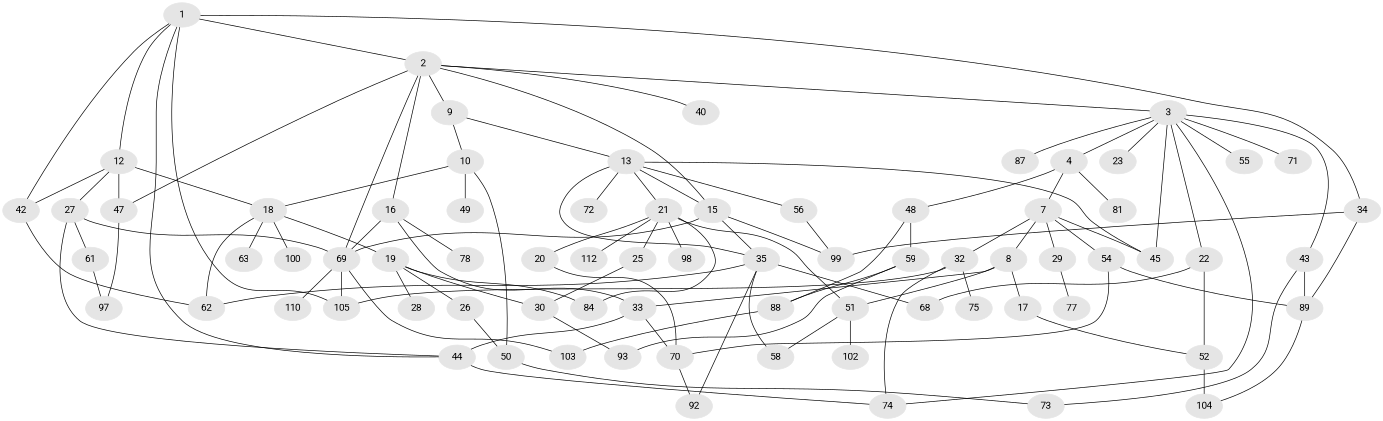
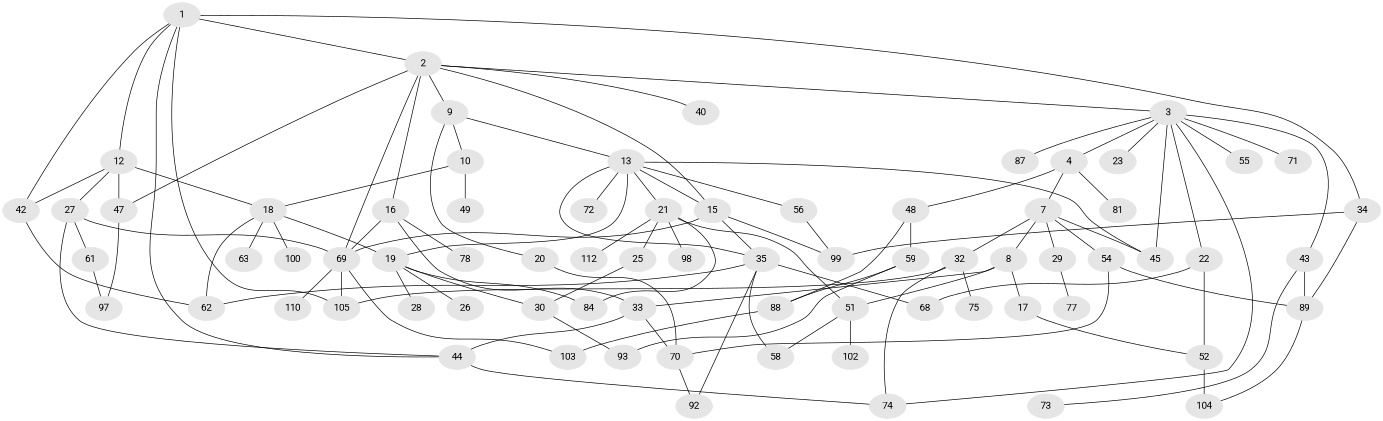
(611, 231) -> (438, 217)
none -> (538, 242)
(506, 357) -> none
